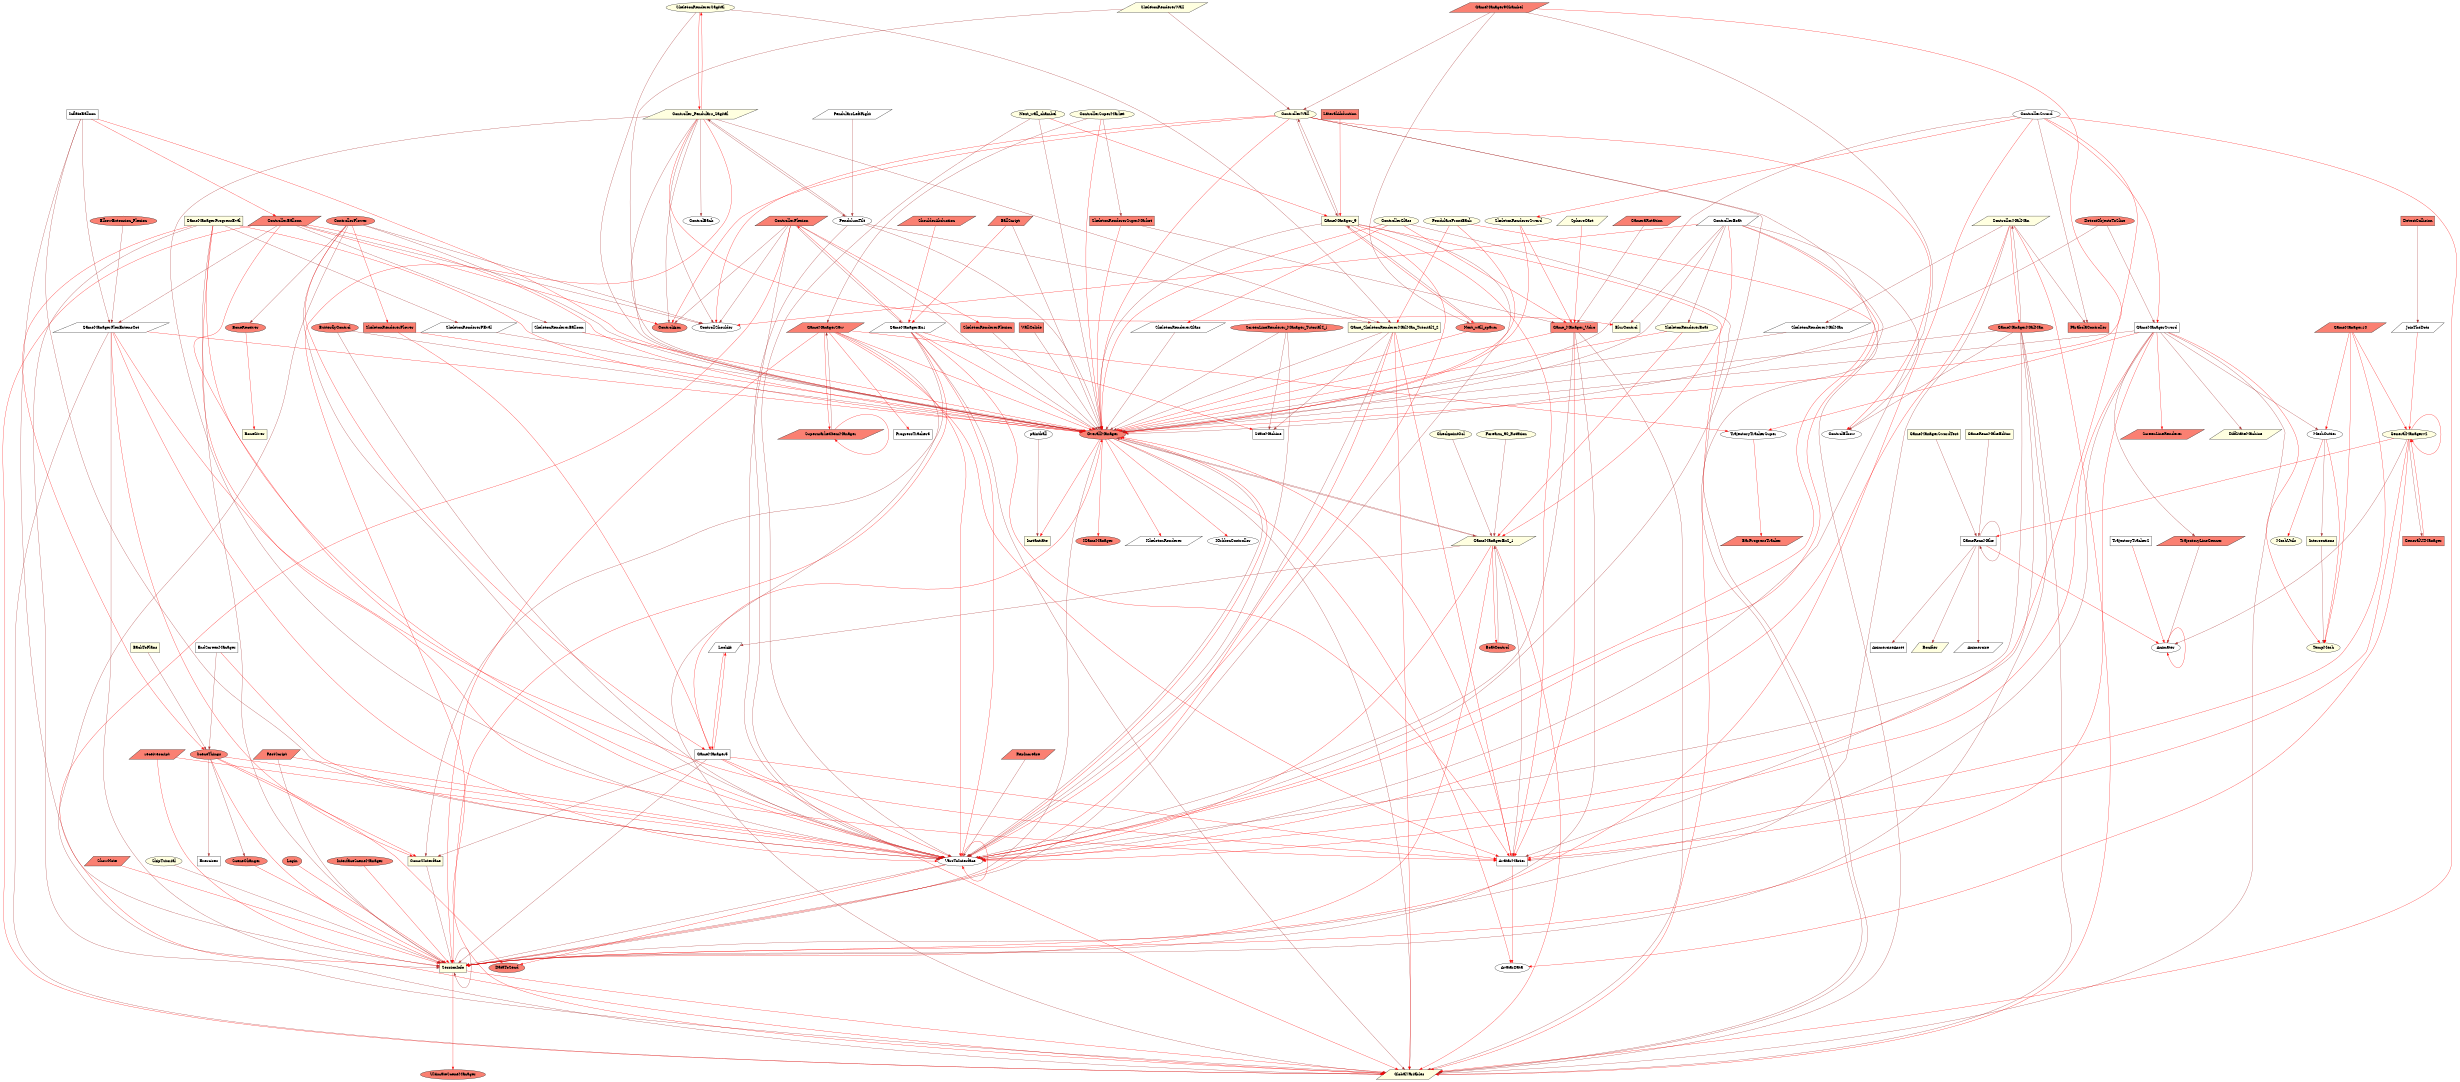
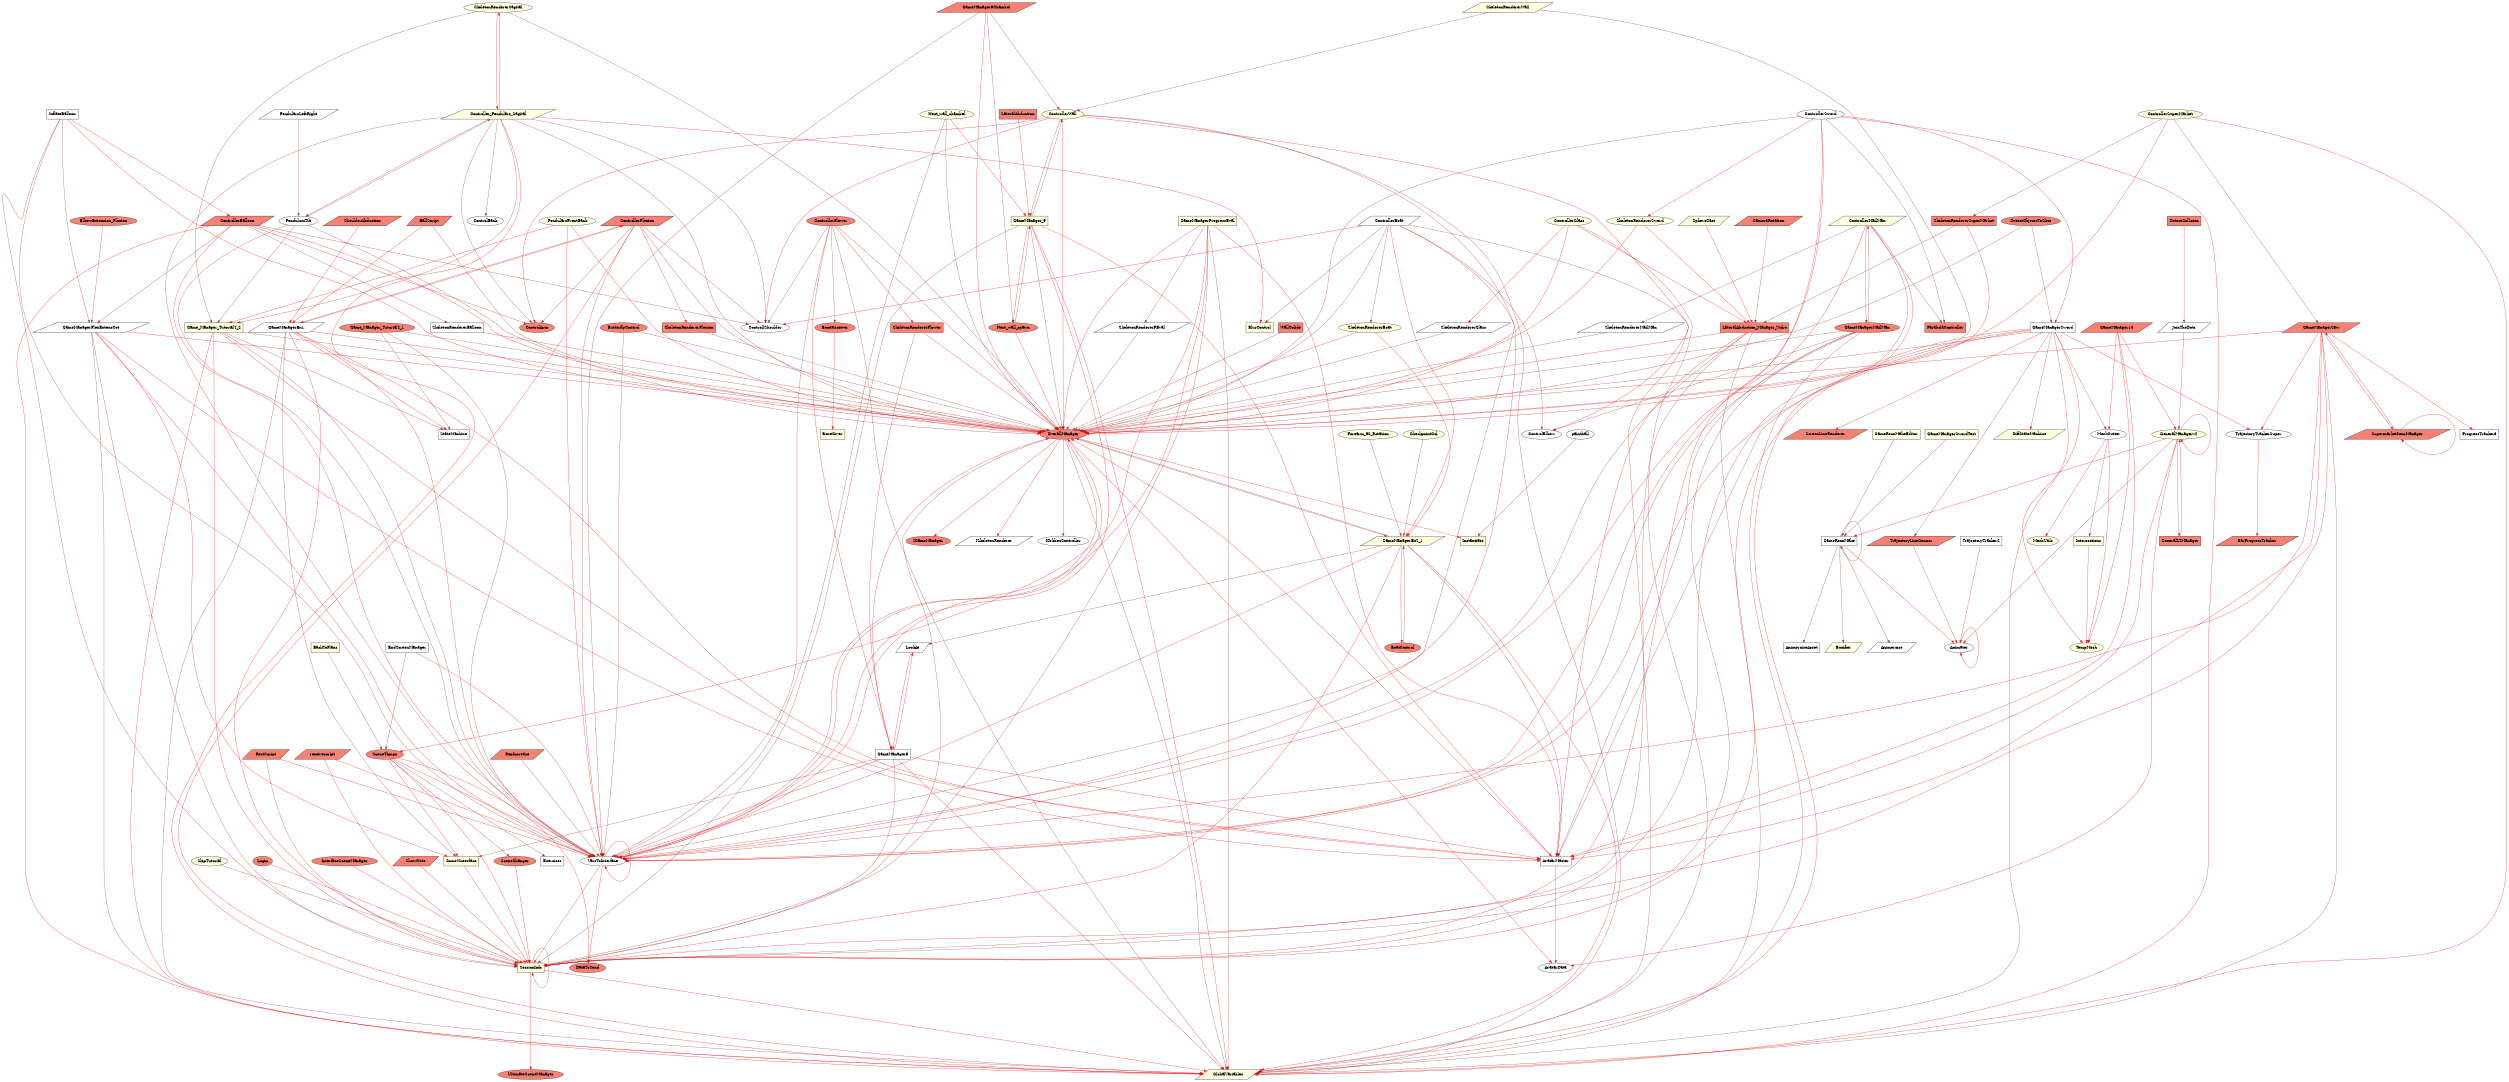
(1287, 328) -> (377, 328)
(1394, 328) -> (214, 328)
(1574, 328) -> (1755, 328)
none -> (2376, 959)
